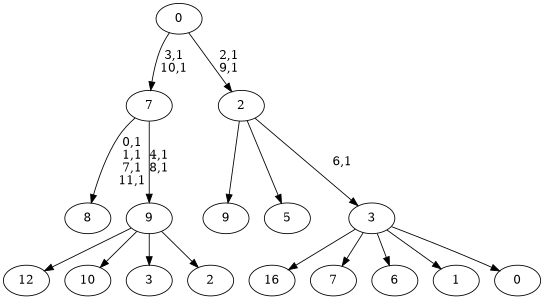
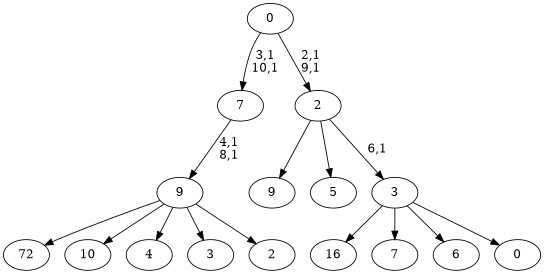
(88, 218) -> none
none -> (149, 255)
(26, 281) -> (26, 255)
(456, 281) -> none
